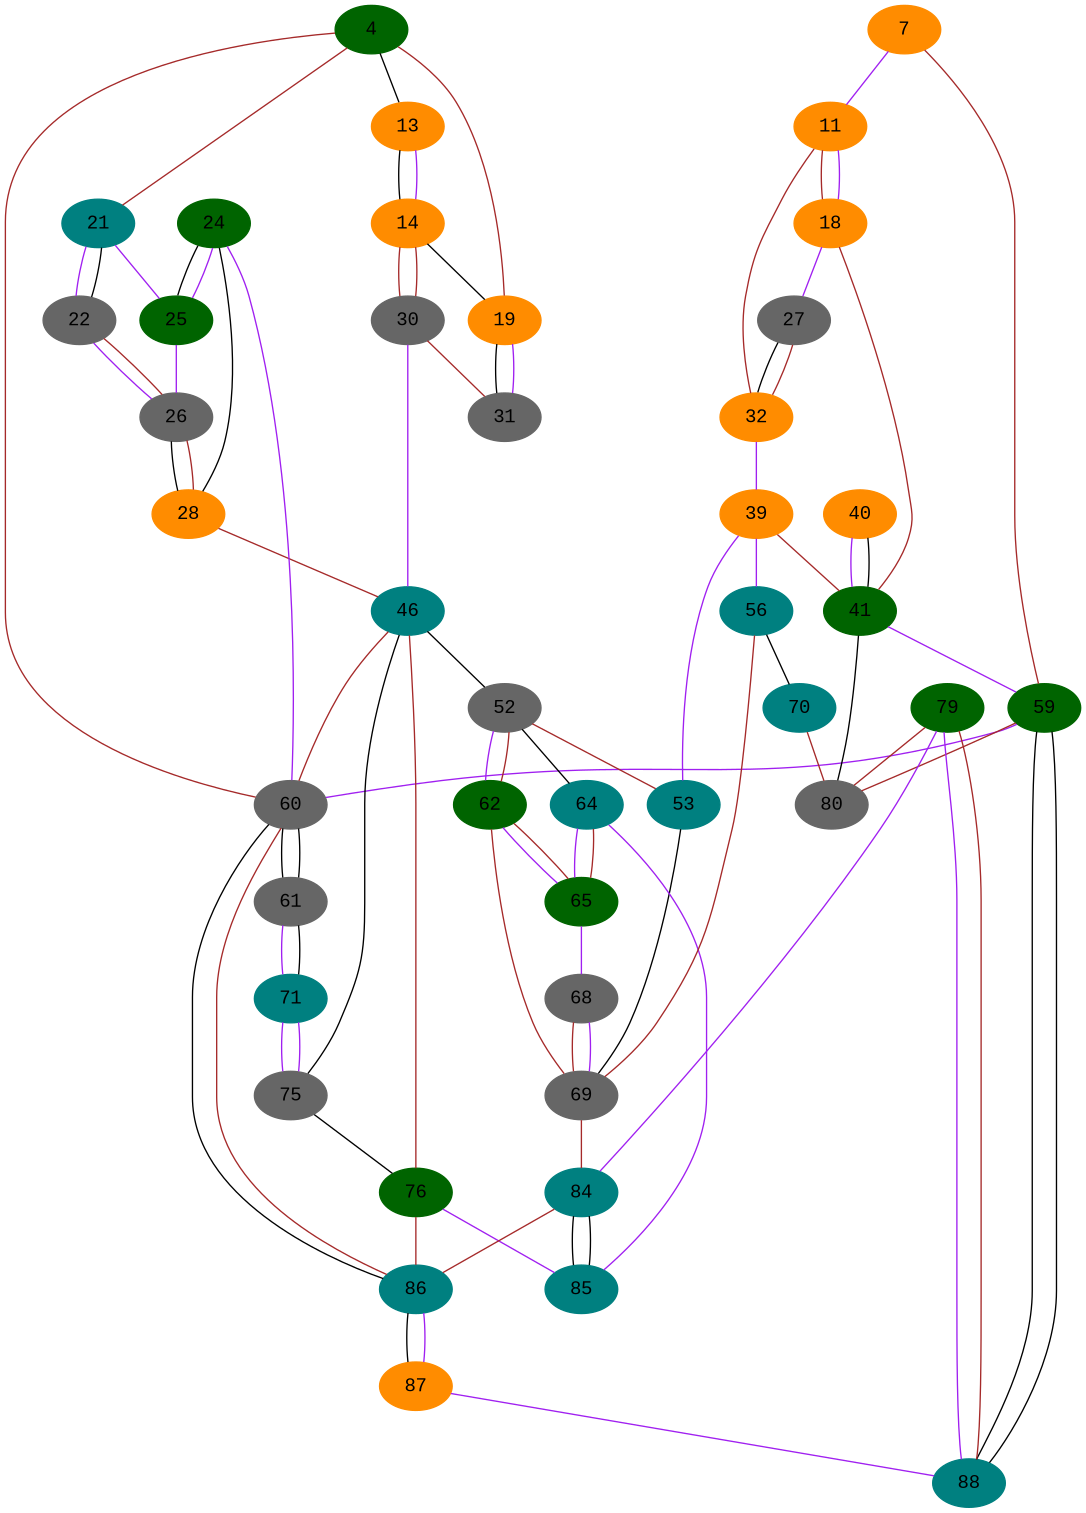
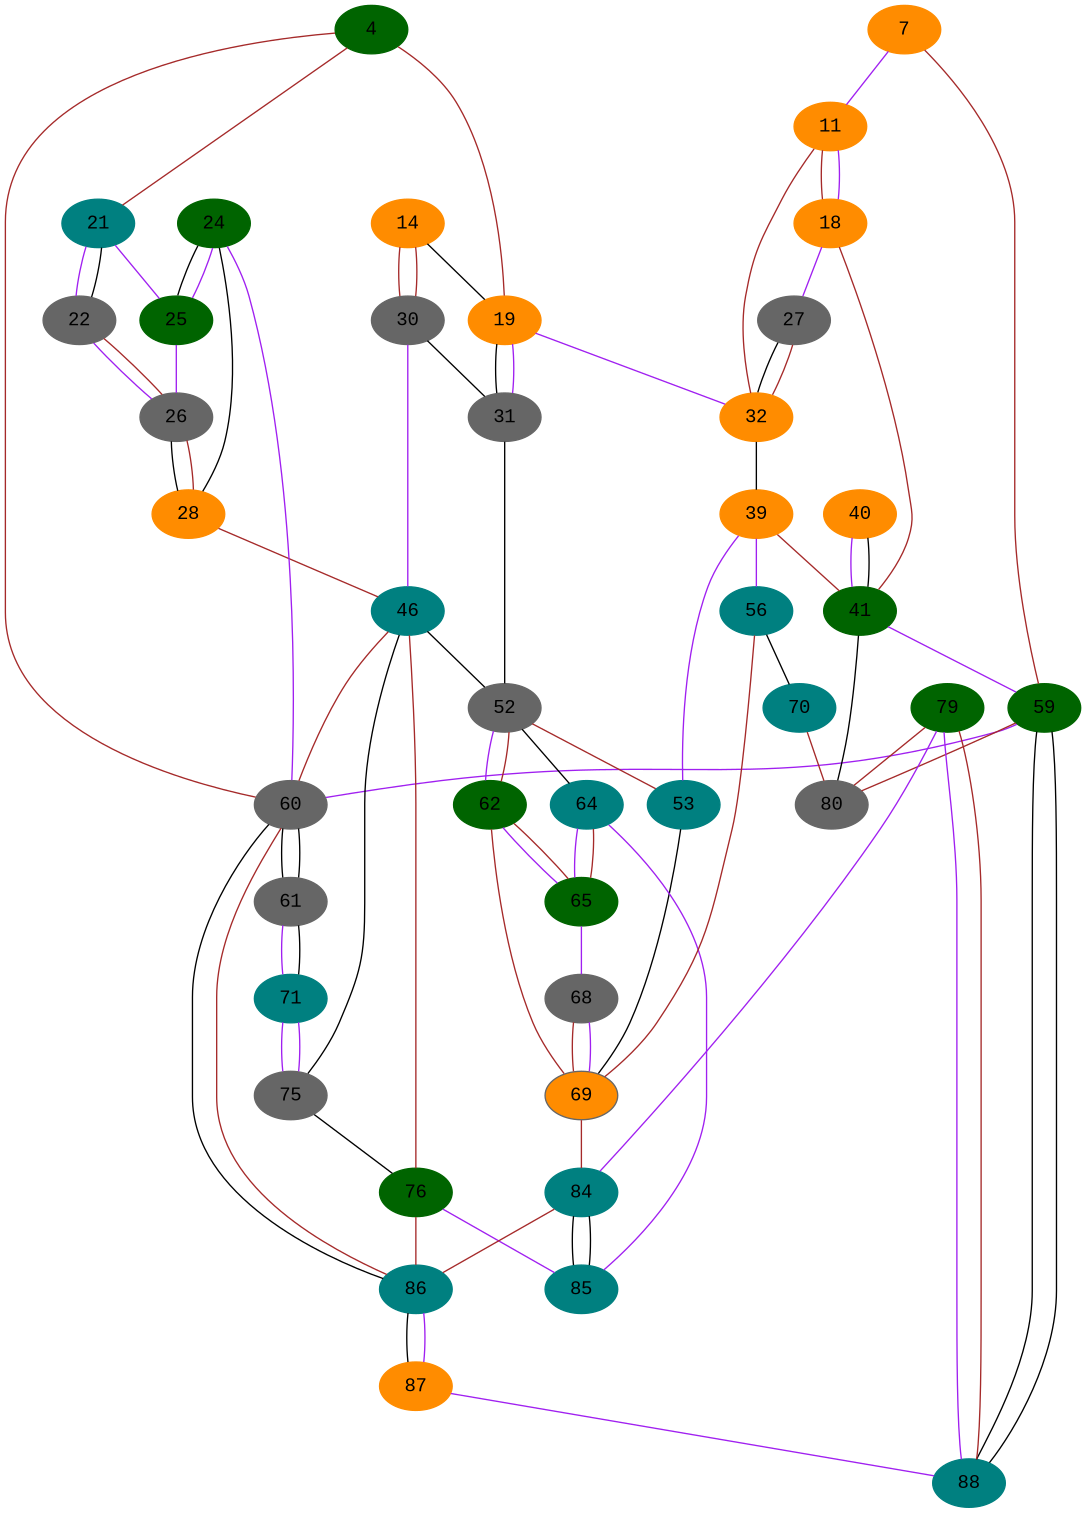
(408, 127) -> none
(456, 369) -> (456, 369)
none -> (630, 369)
(756, 466) -> (756, 466)
none -> (505, 563)
(581, 1096) -> (581, 1096)
